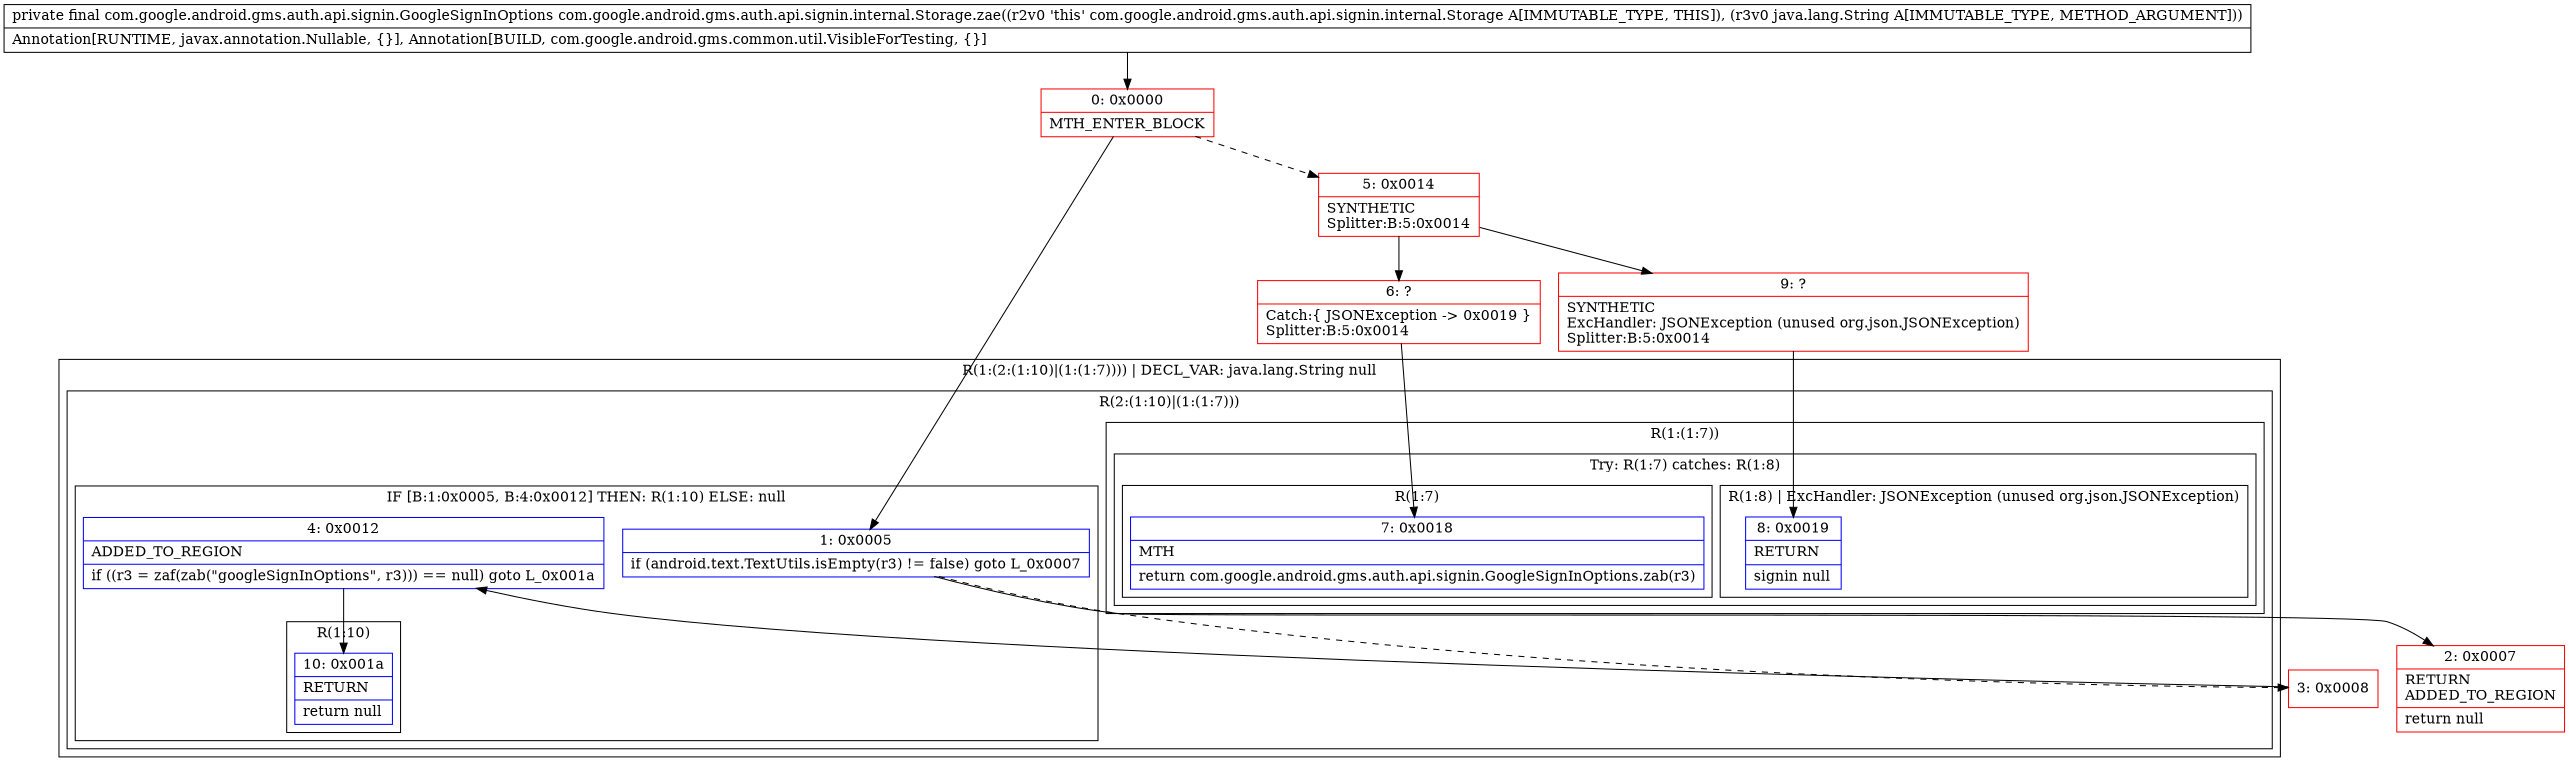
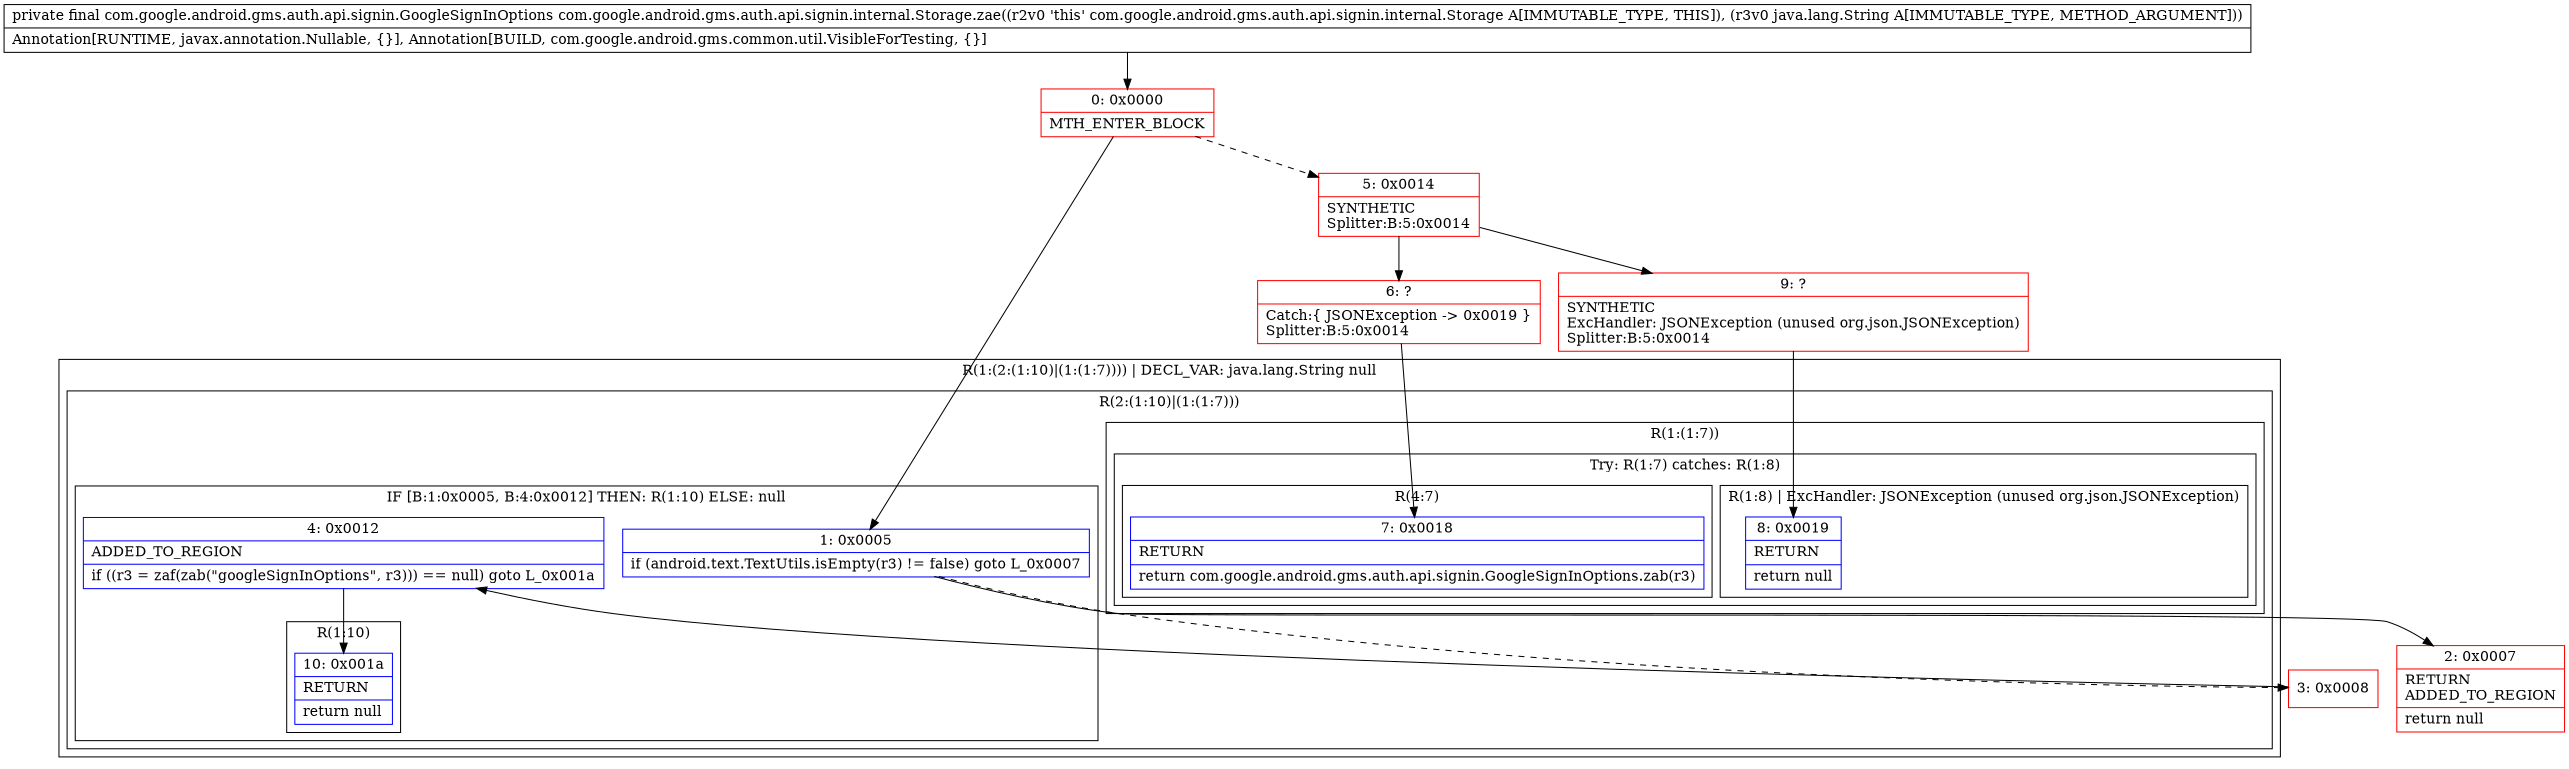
(1417, 497) -> (1417, 497)
(1157, 552) -> (1172, 552)
(1792, 576) -> (1793, 576)
